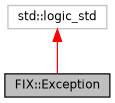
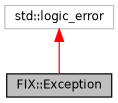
(57, 17) -> (59, 17)
